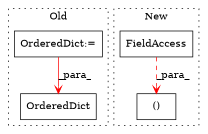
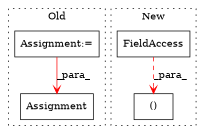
(58, 44) -> (57, 44)
(58, 107) -> (57, 107)
